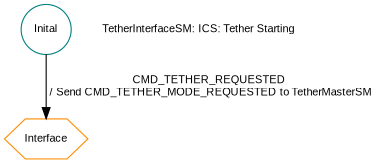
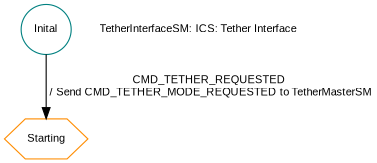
(199, 29) -> (199, 29)
(46, 139) -> (46, 139)
